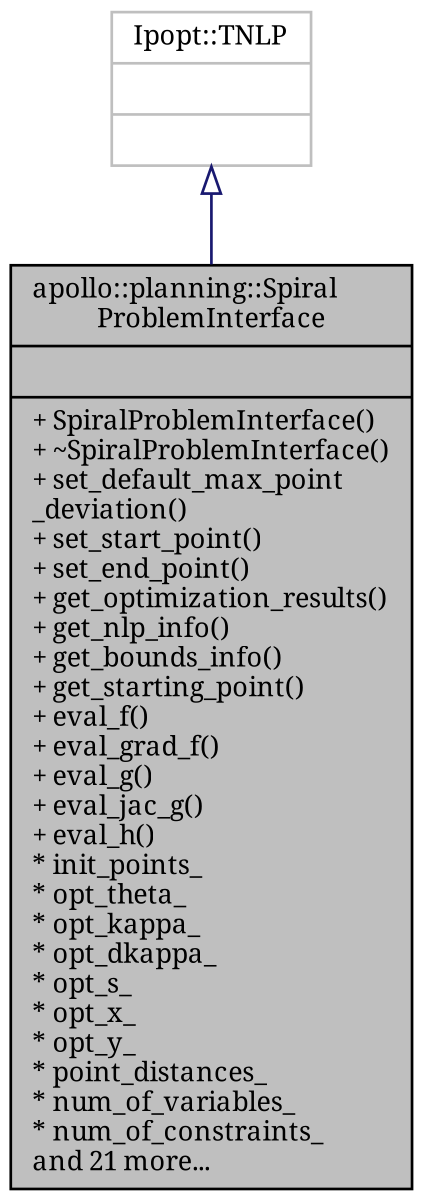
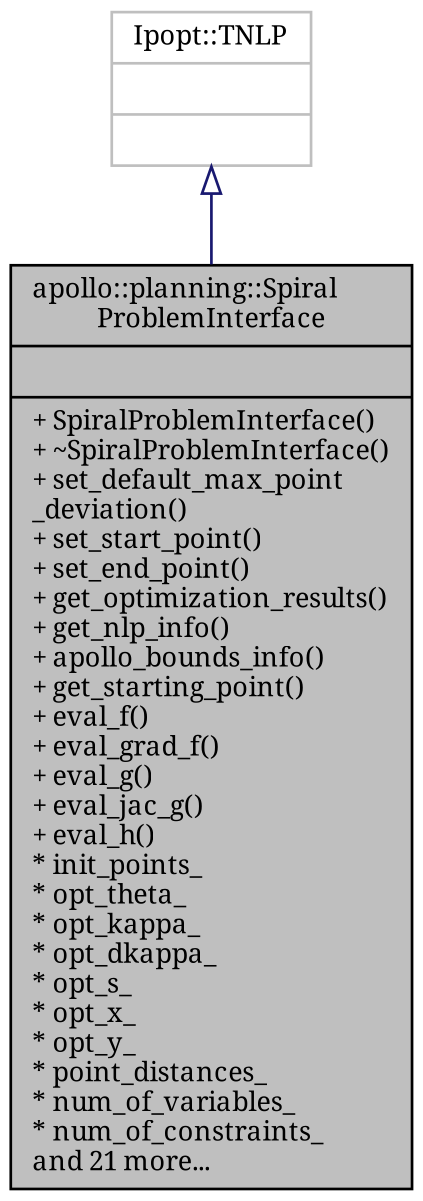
(159, 658) -> (179, 658)
